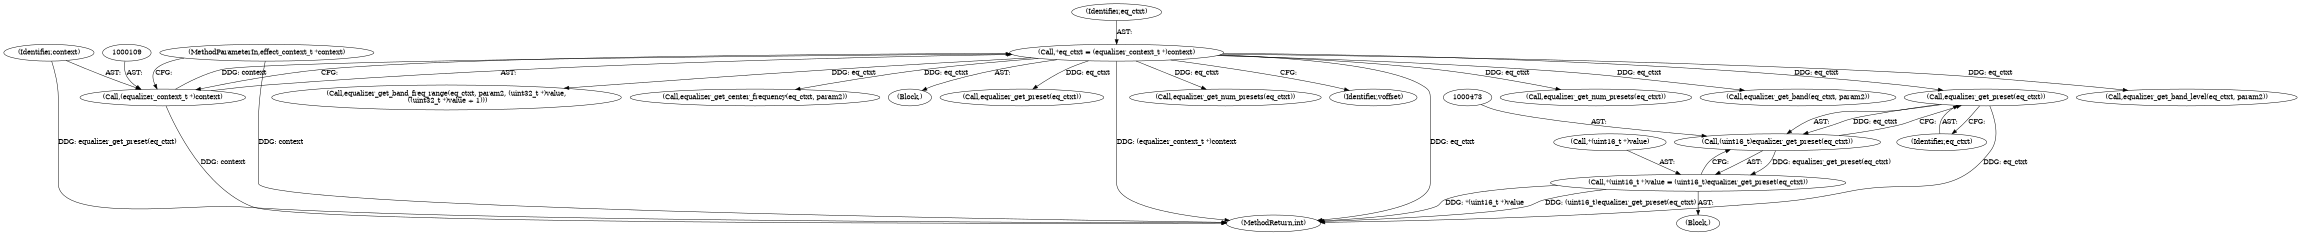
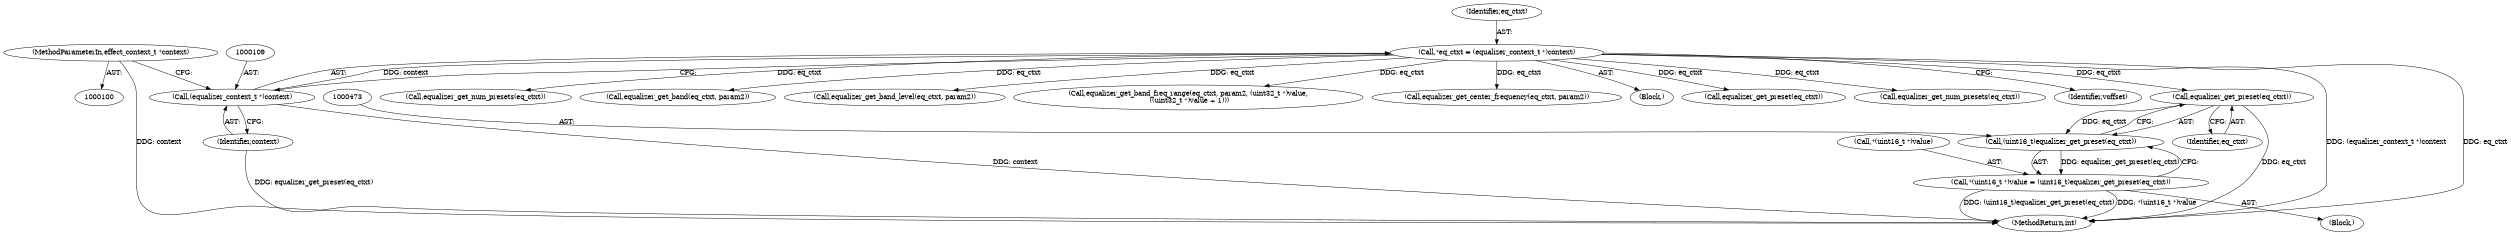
none -> (99, 97)
none -> (244, 117)
